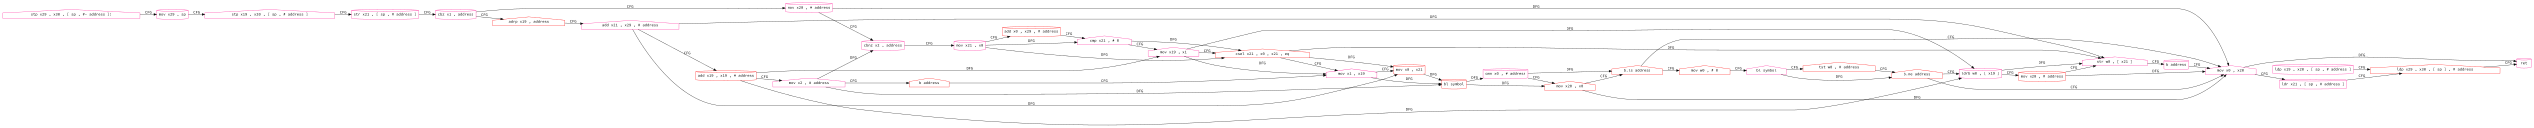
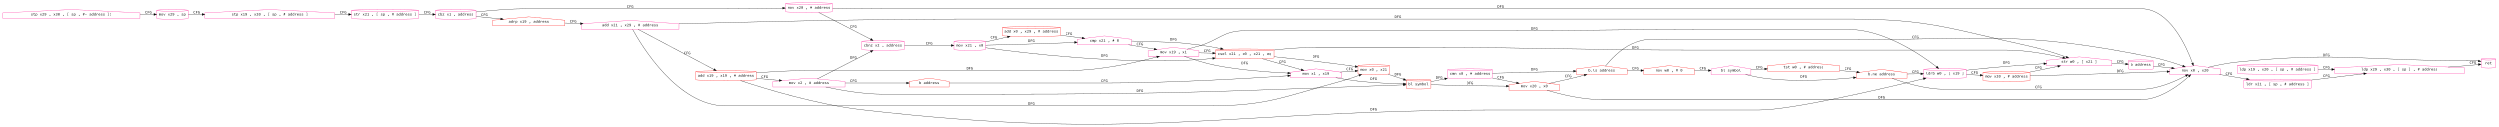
(1263, 54) -> (1245, 54)
(2435, 69) -> (2400, 69)
